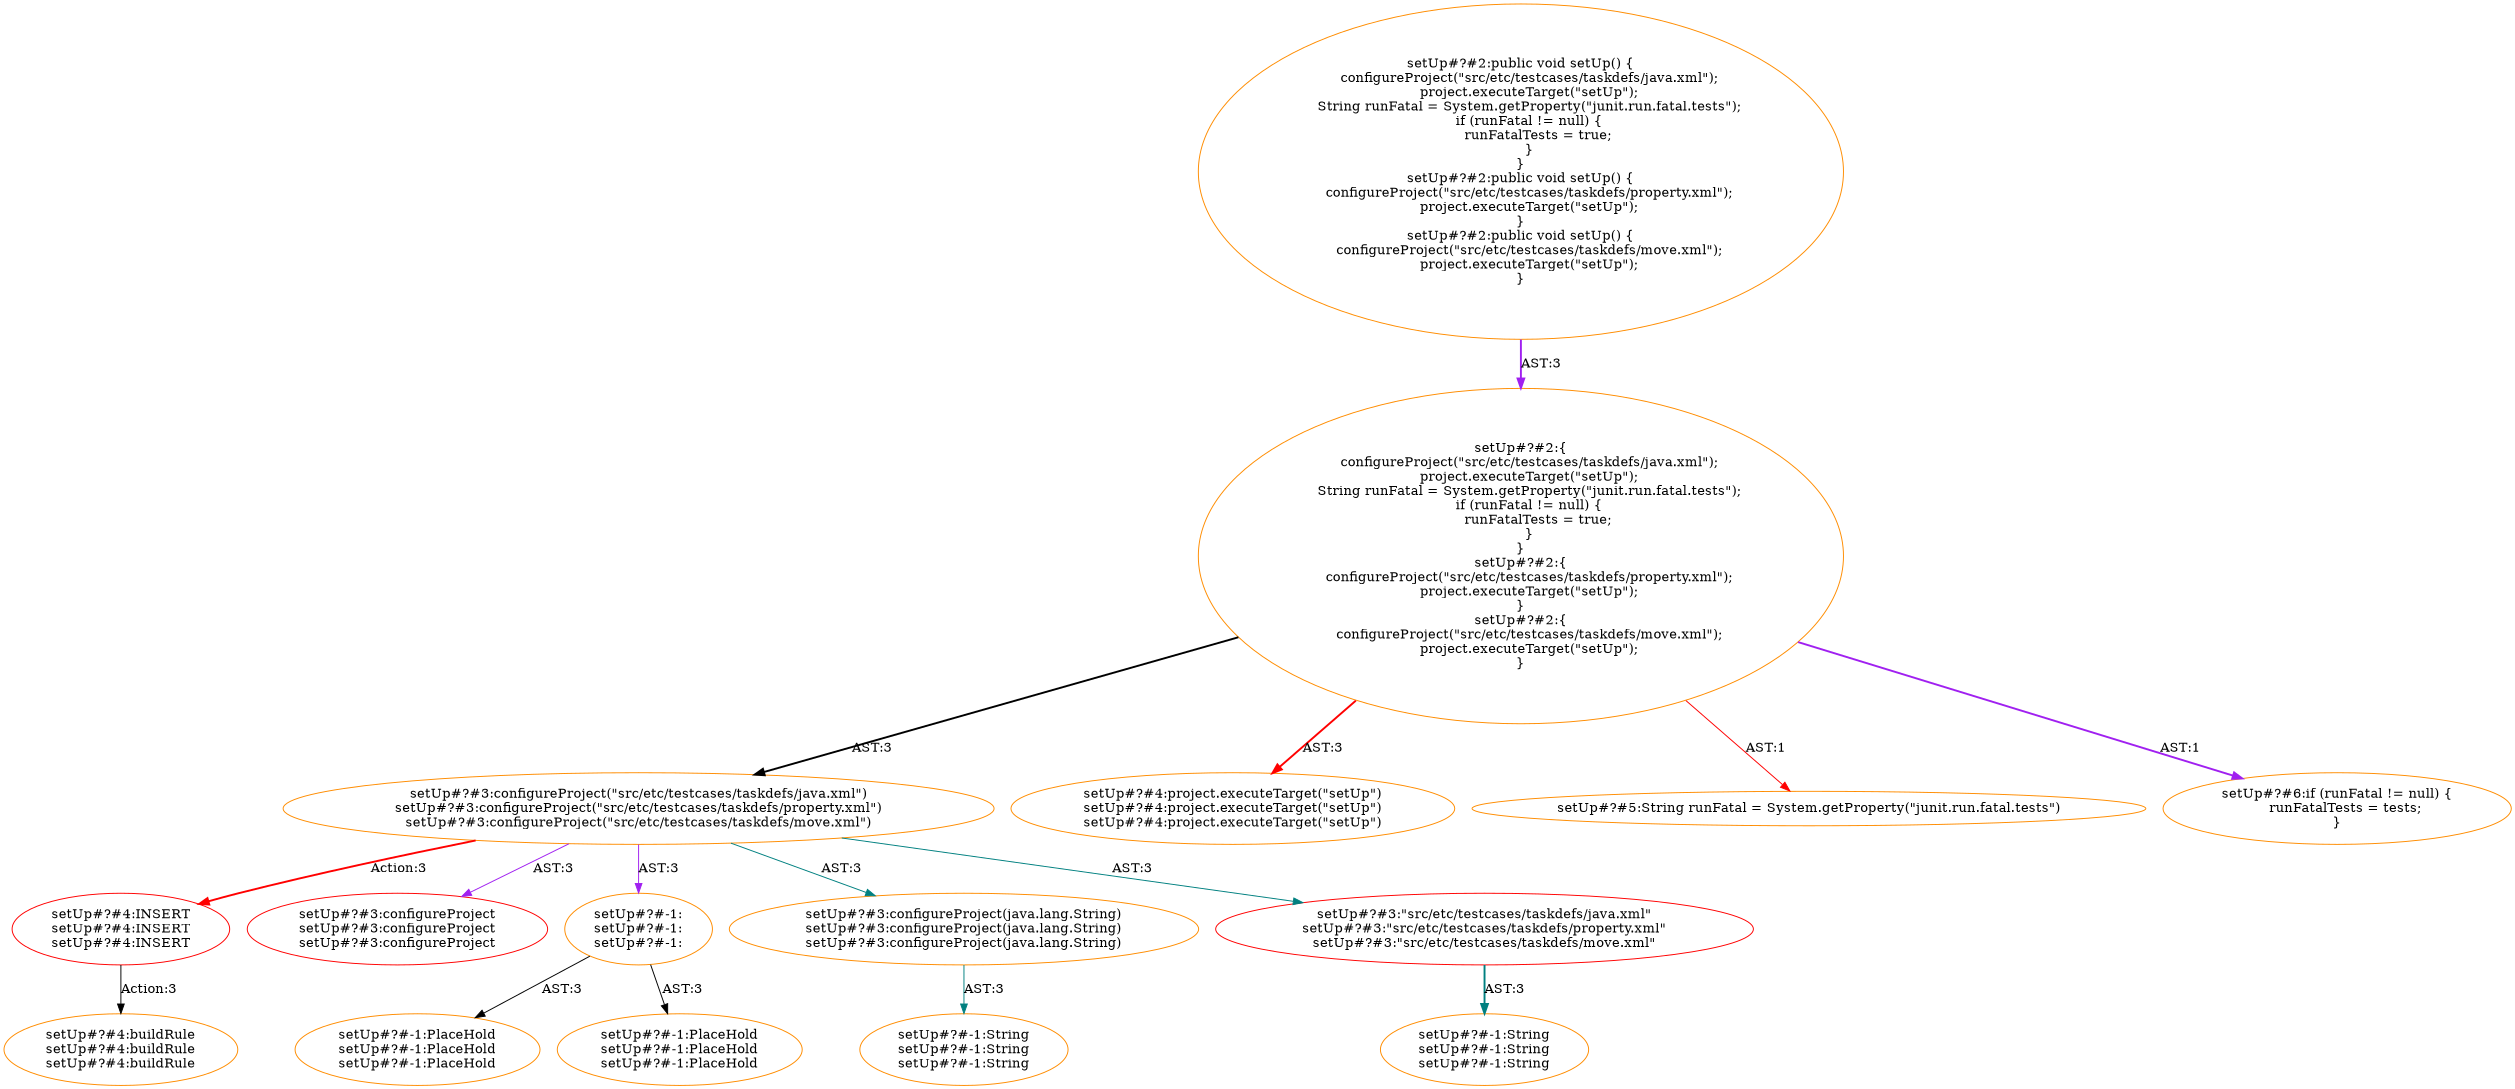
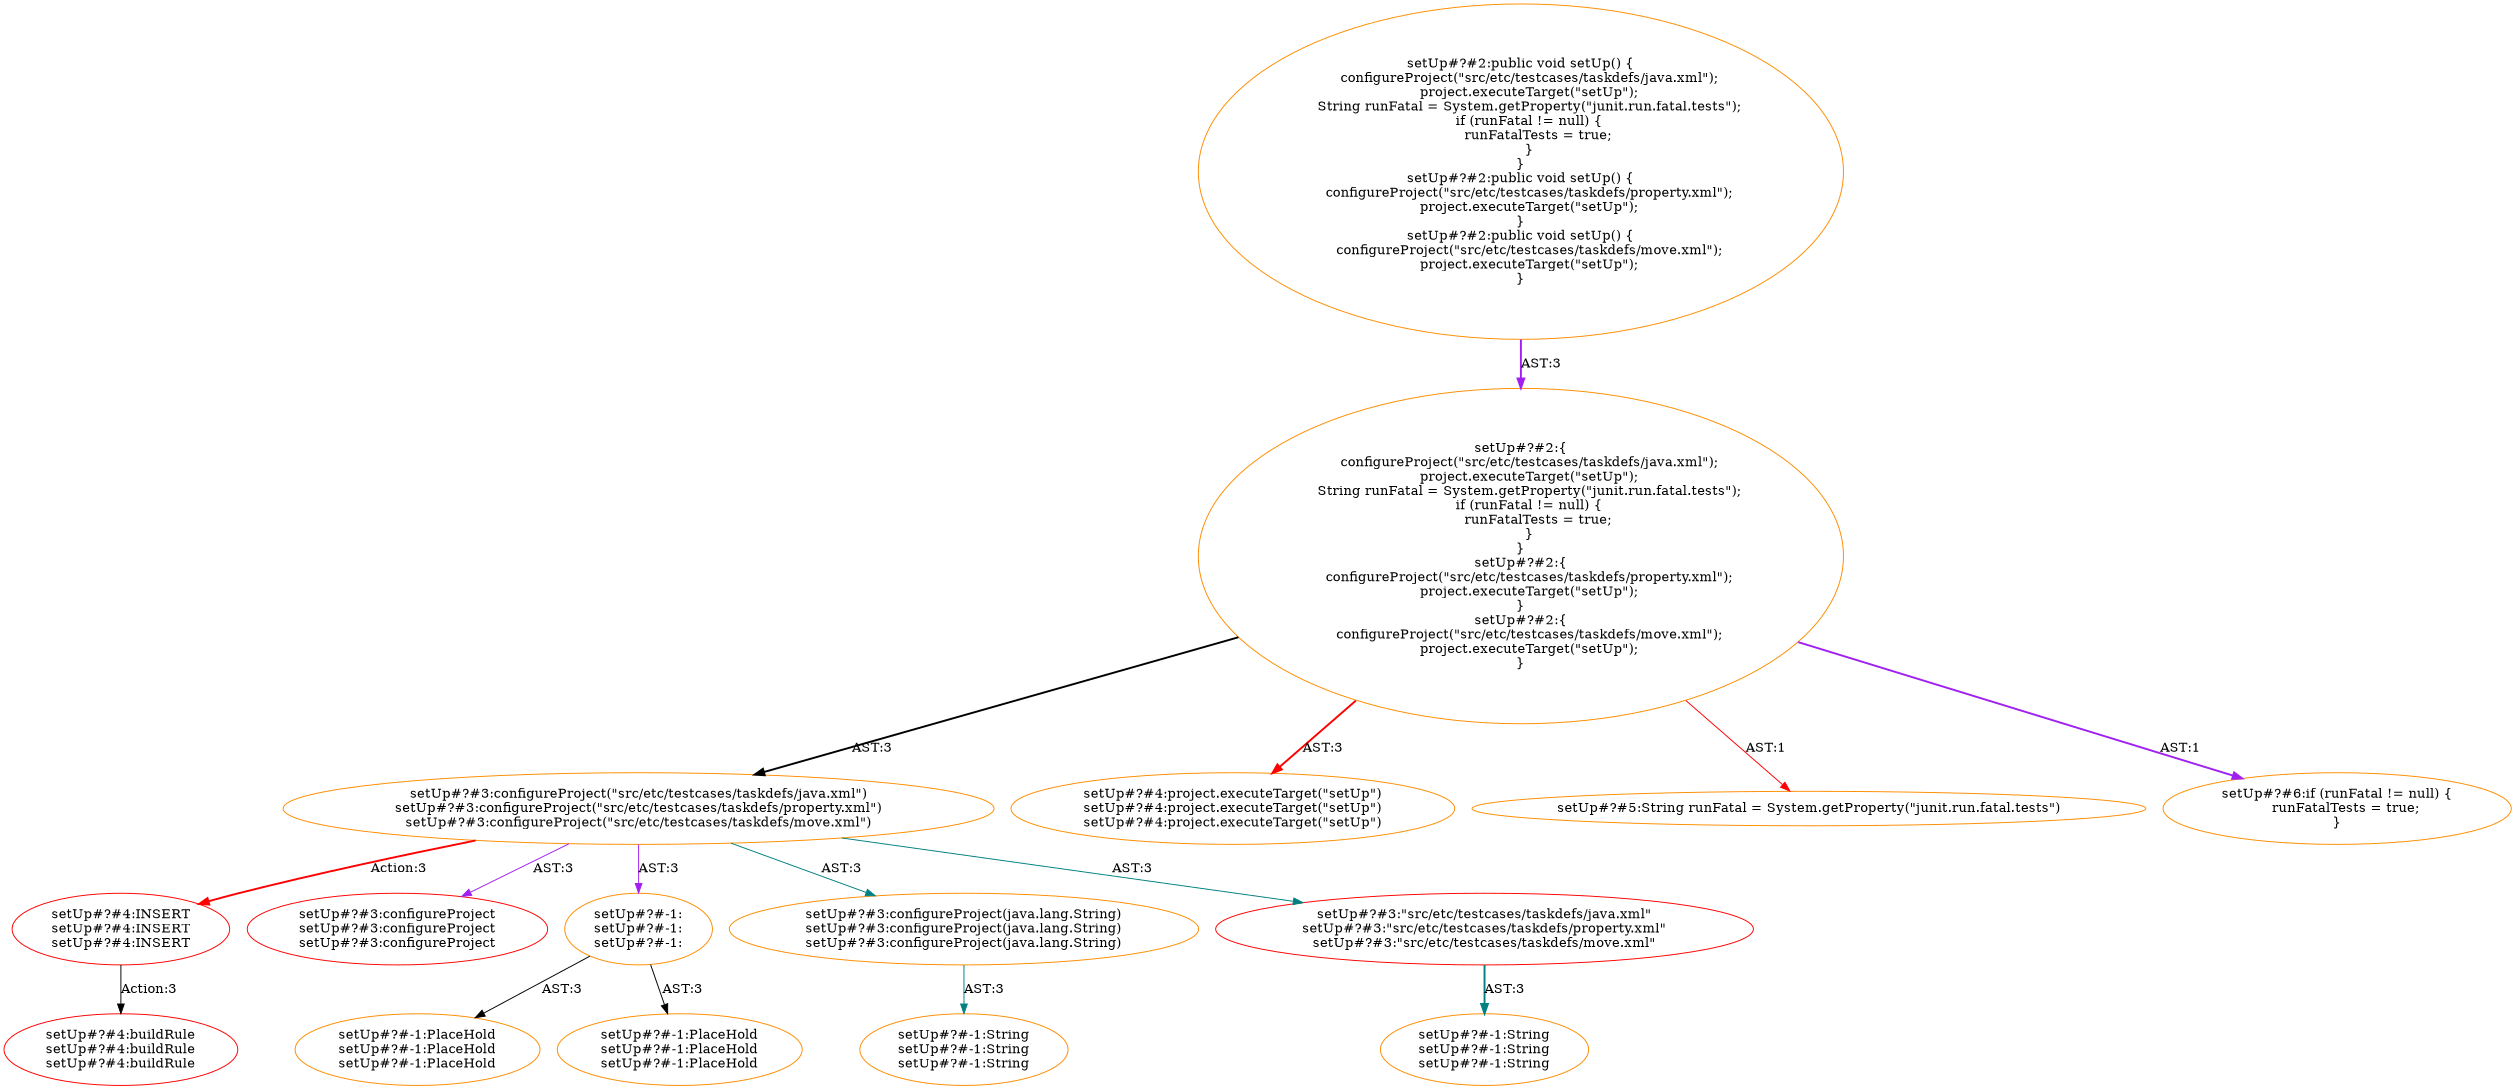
(2337, 809) -> (2337, 809)
(121, 1050) -> (121, 1050)
